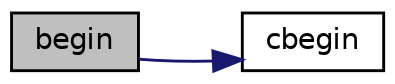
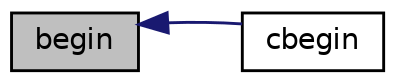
(176, 61) -> (205, 22)
